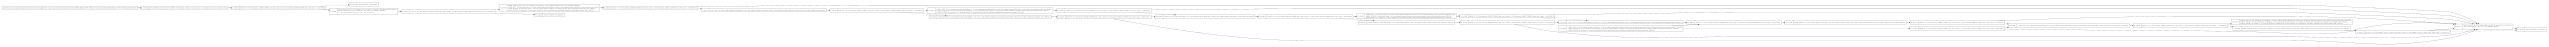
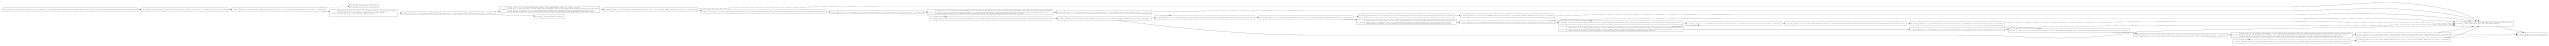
none -> (2404, 34)
